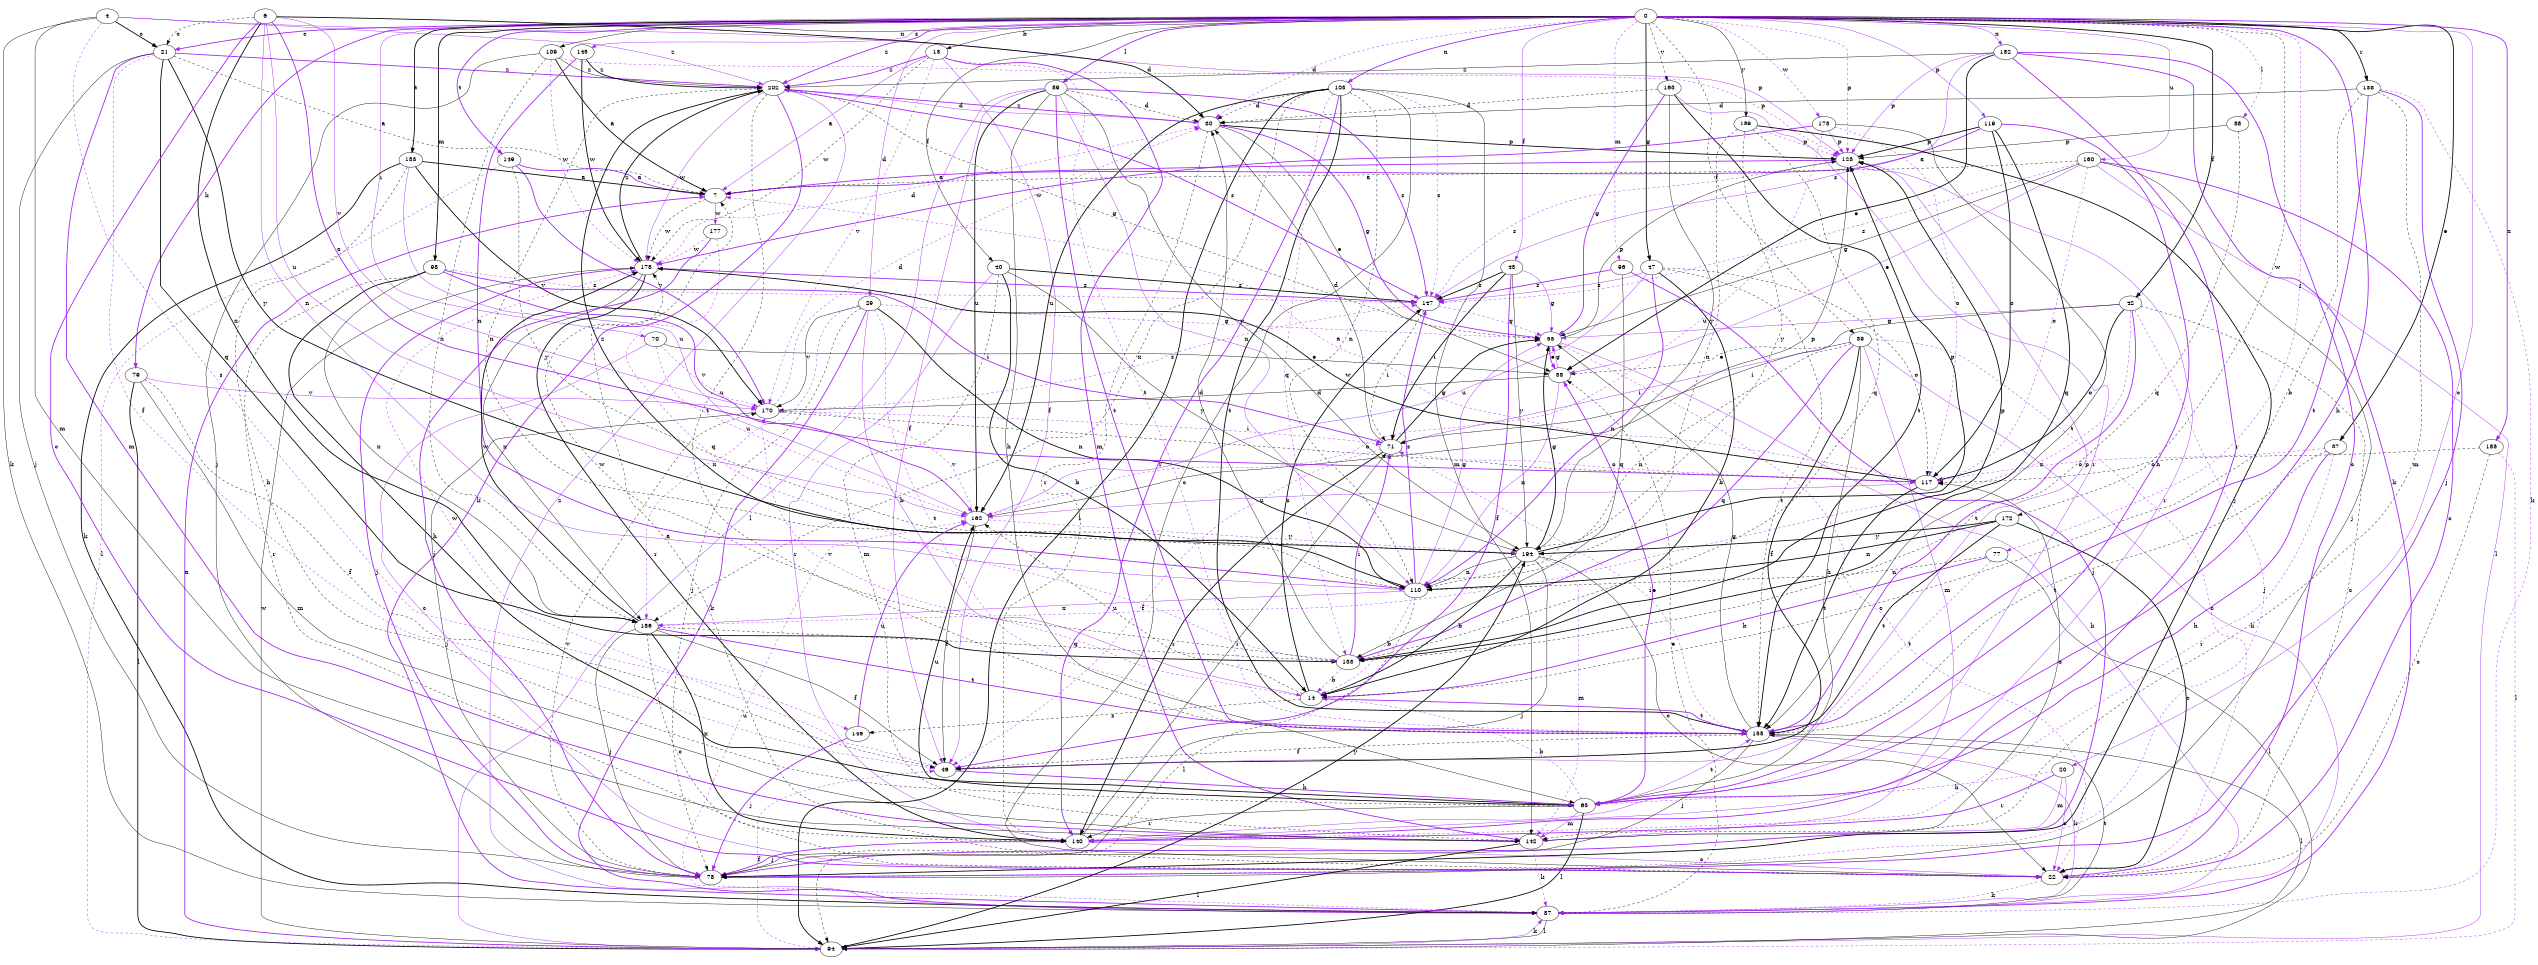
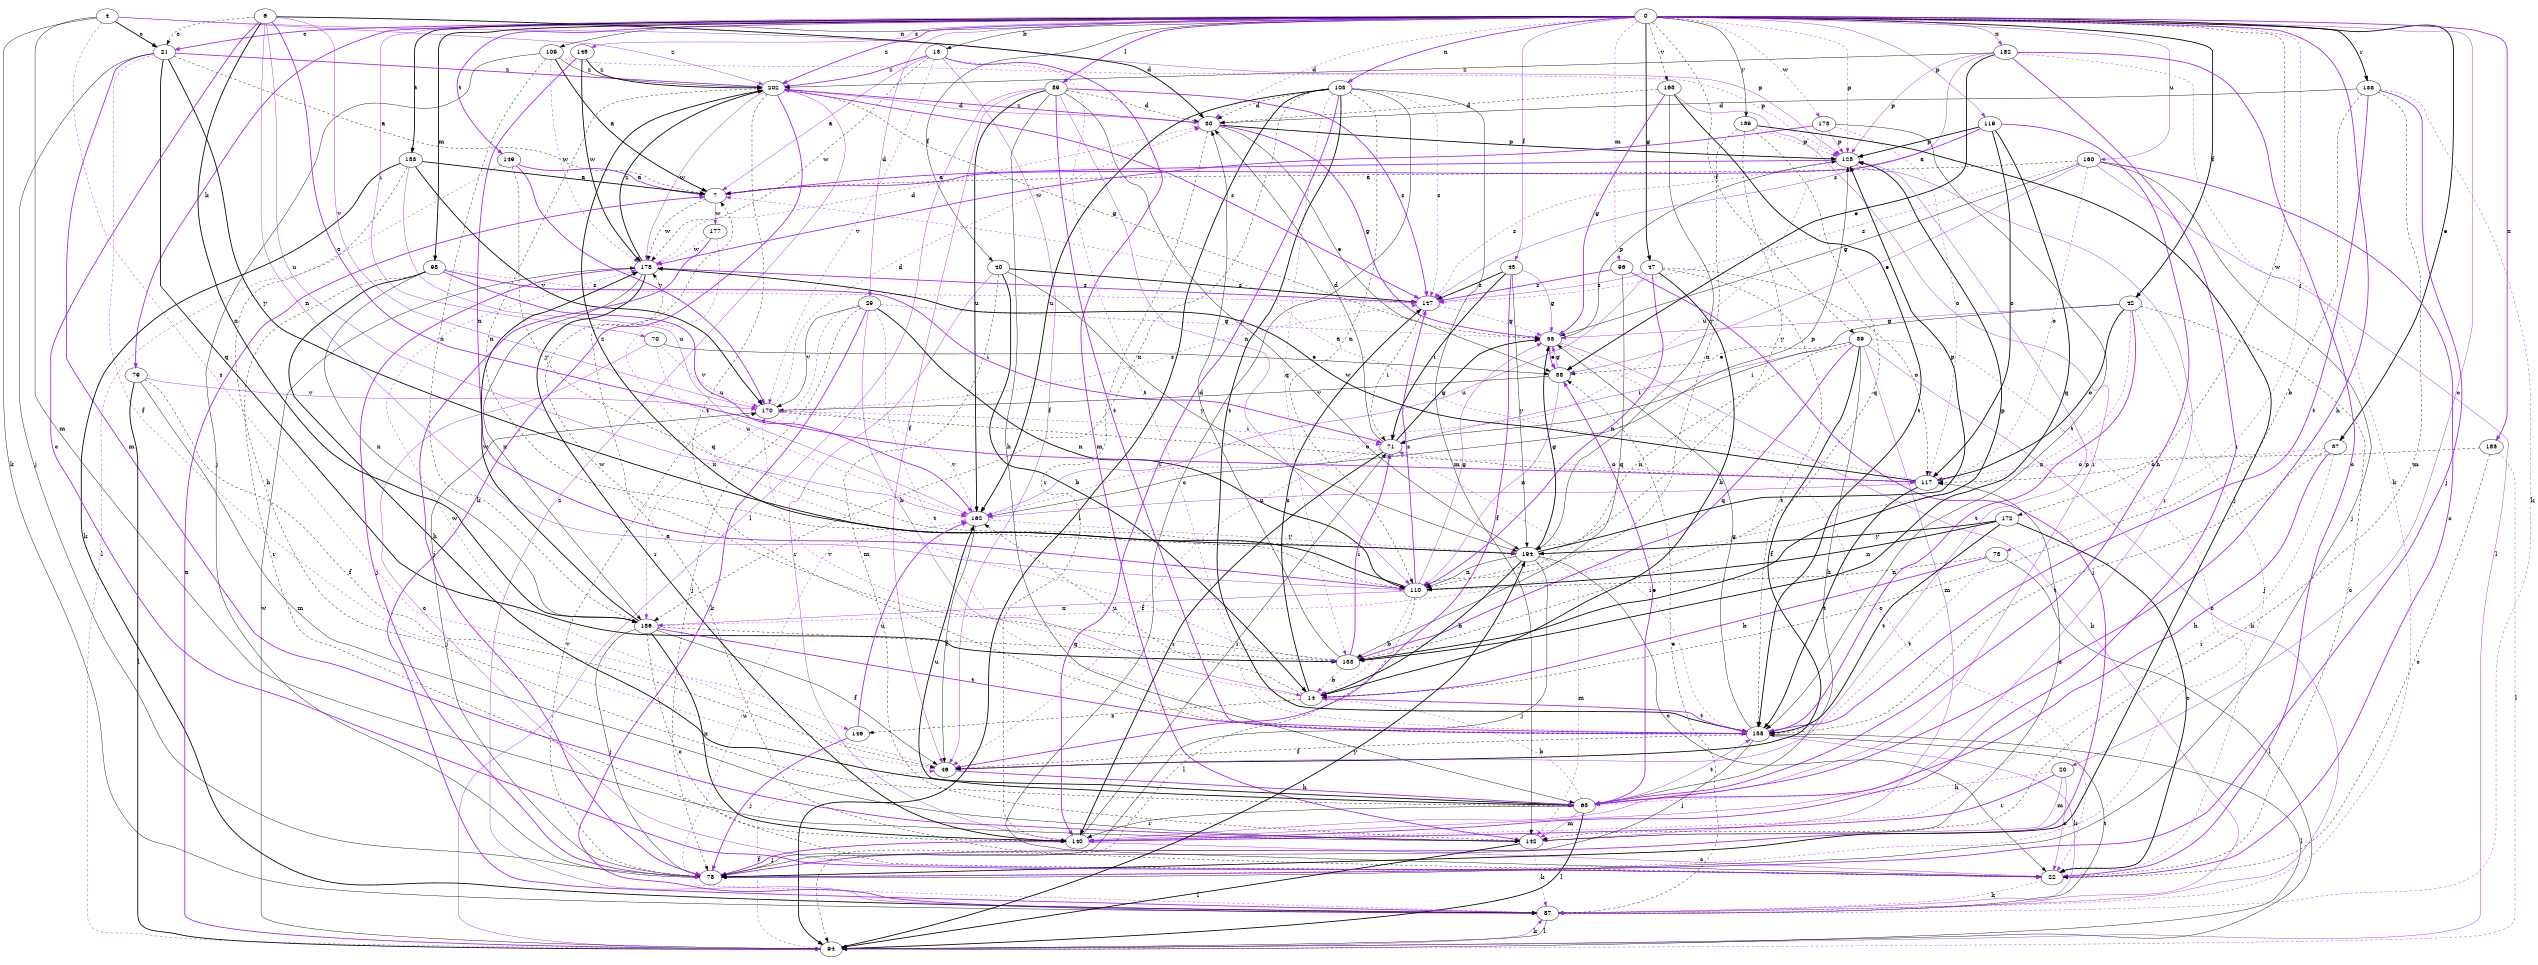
(2238, 124) -> none
(1319, 393) -> (1319, 393)
(1997, 555) -> (1997, 555)
(2395, 732) -> (2395, 732)
